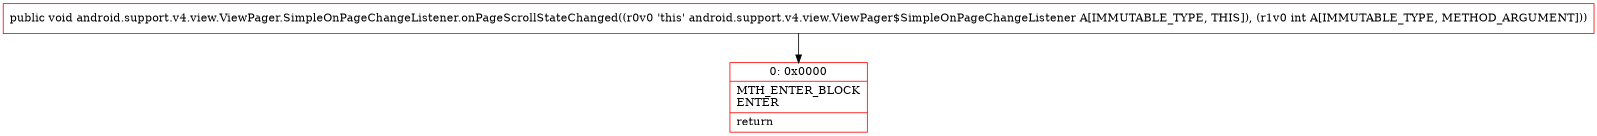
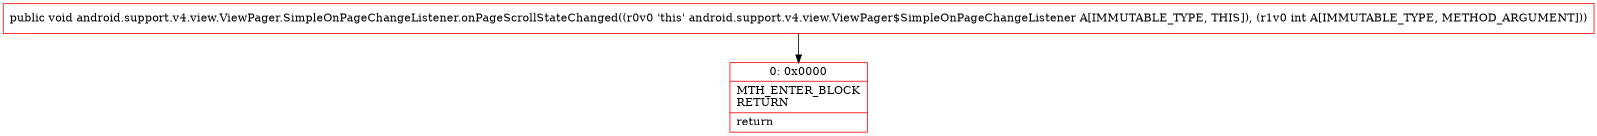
(758, 103) -> (763, 103)
